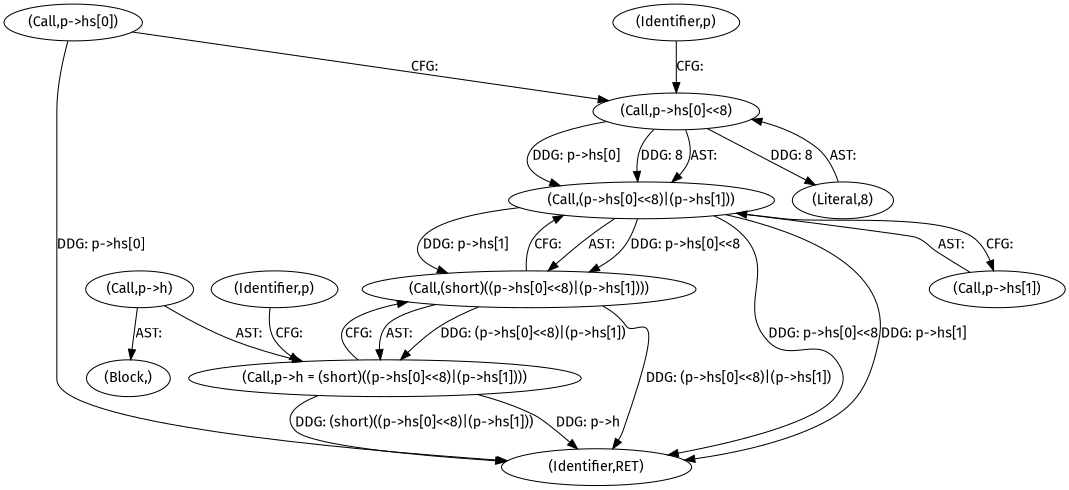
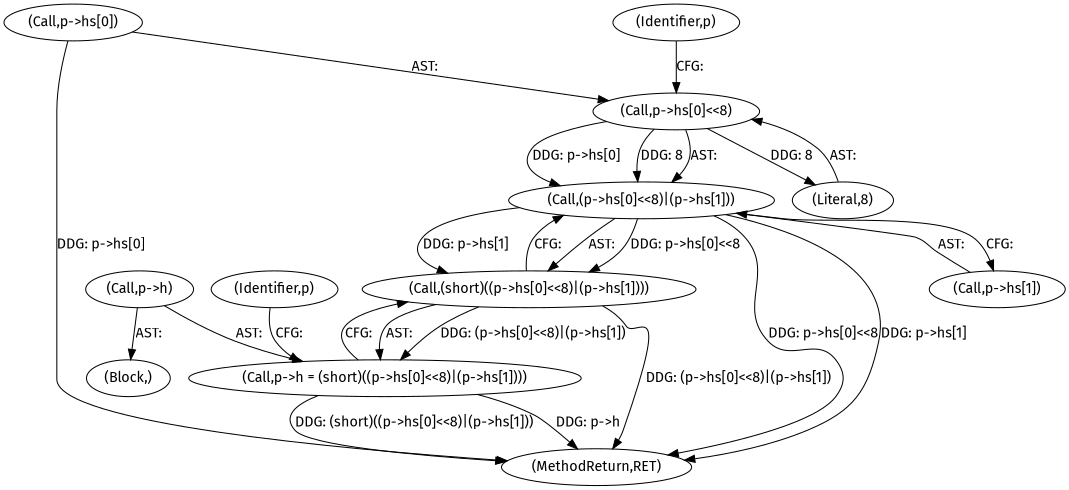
(427, 67) -> (427, 67)
(597, 467) -> (597, 467)
